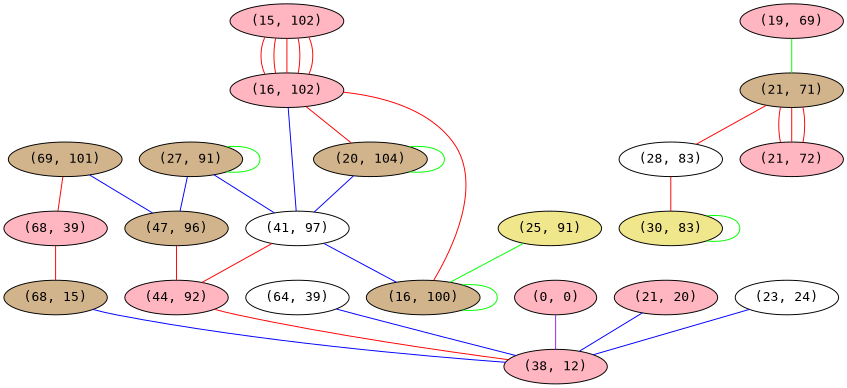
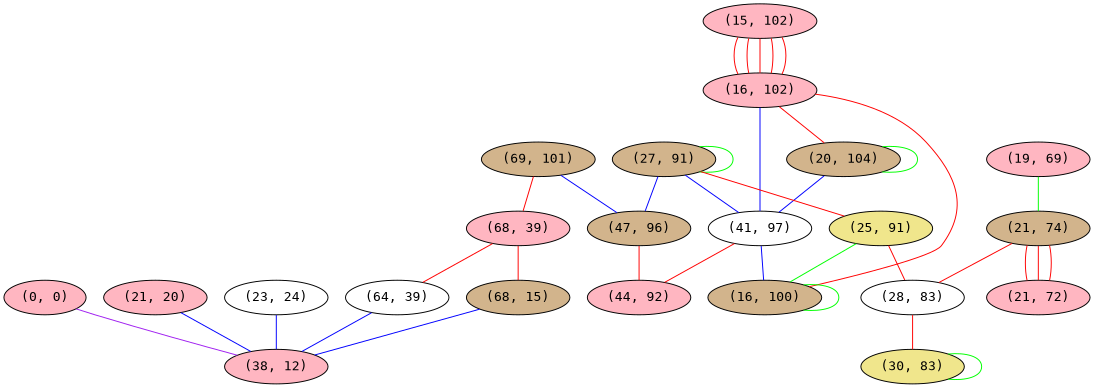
(792, 90) -> (1038, 228)
none -> (772, 194)
none -> (895, 259)
none -> (458, 263)
(361, 338) -> none
